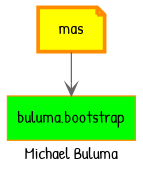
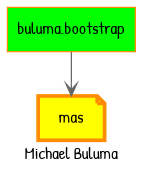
(71, 68) -> (71, 68)
